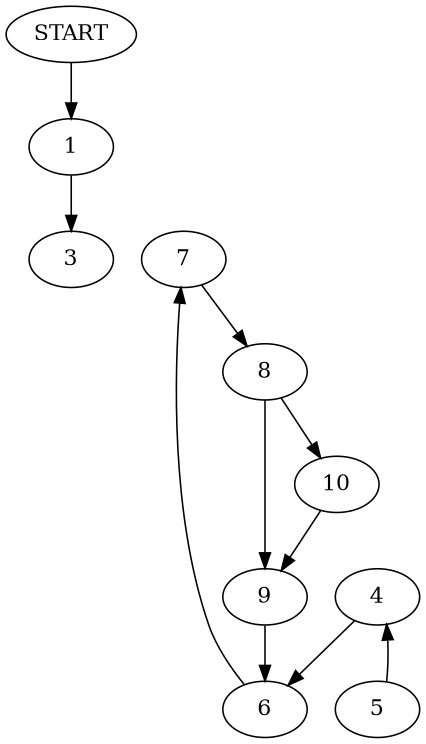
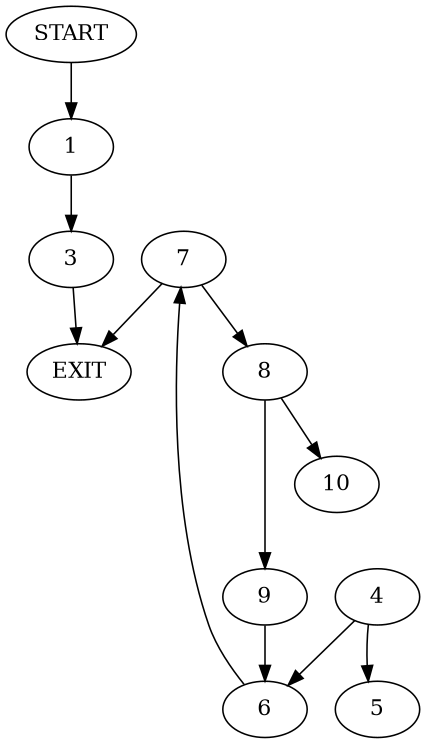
none -> (79, 372)
(305, 534) -> none
(388, 661) -> (367, 645)
